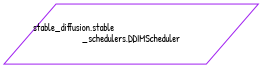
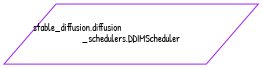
(131, 34) -> (131, 34)
